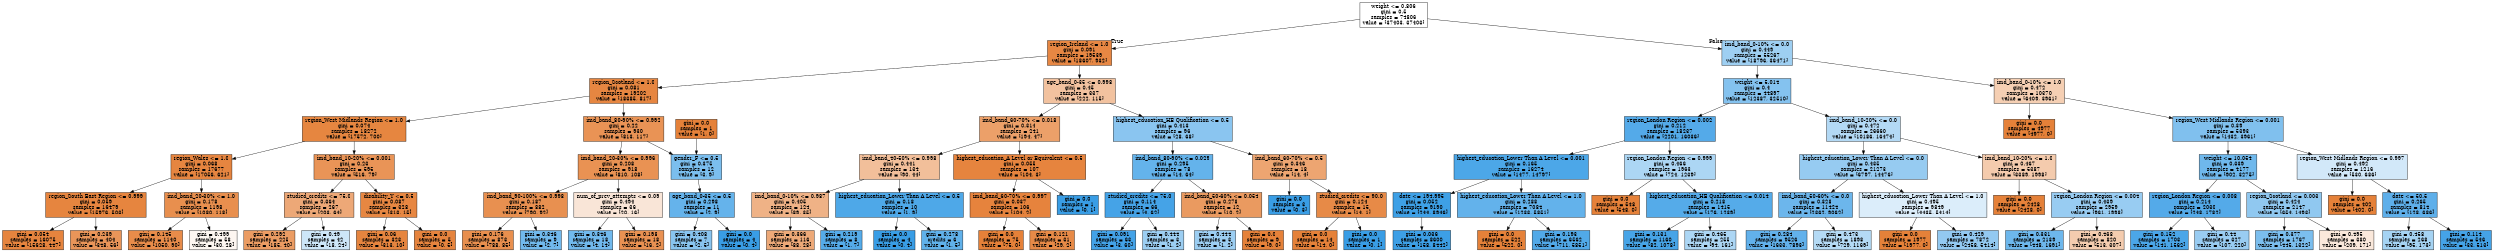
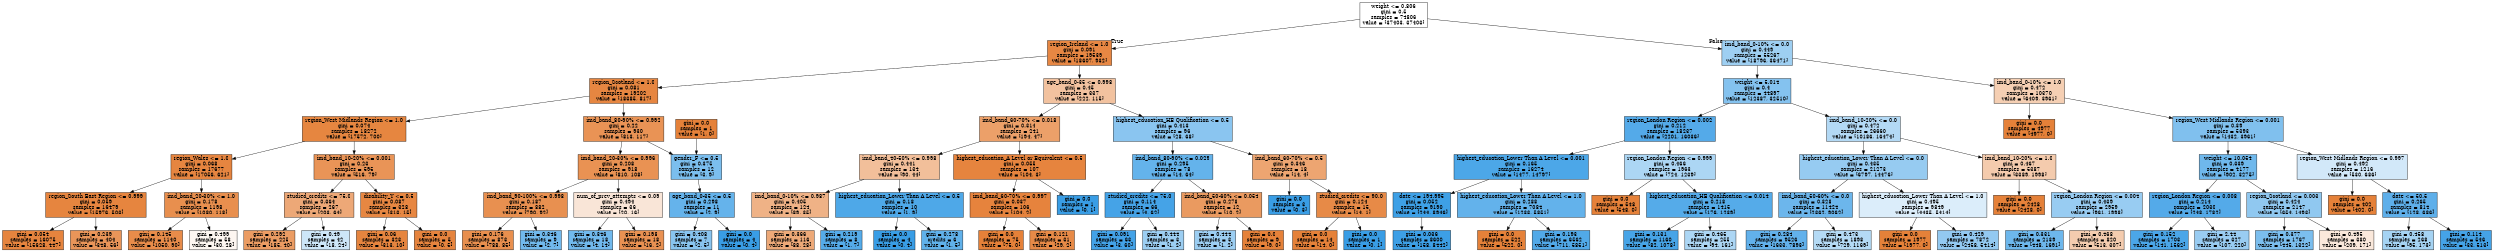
(2222, 240) -> (2222, 240)
